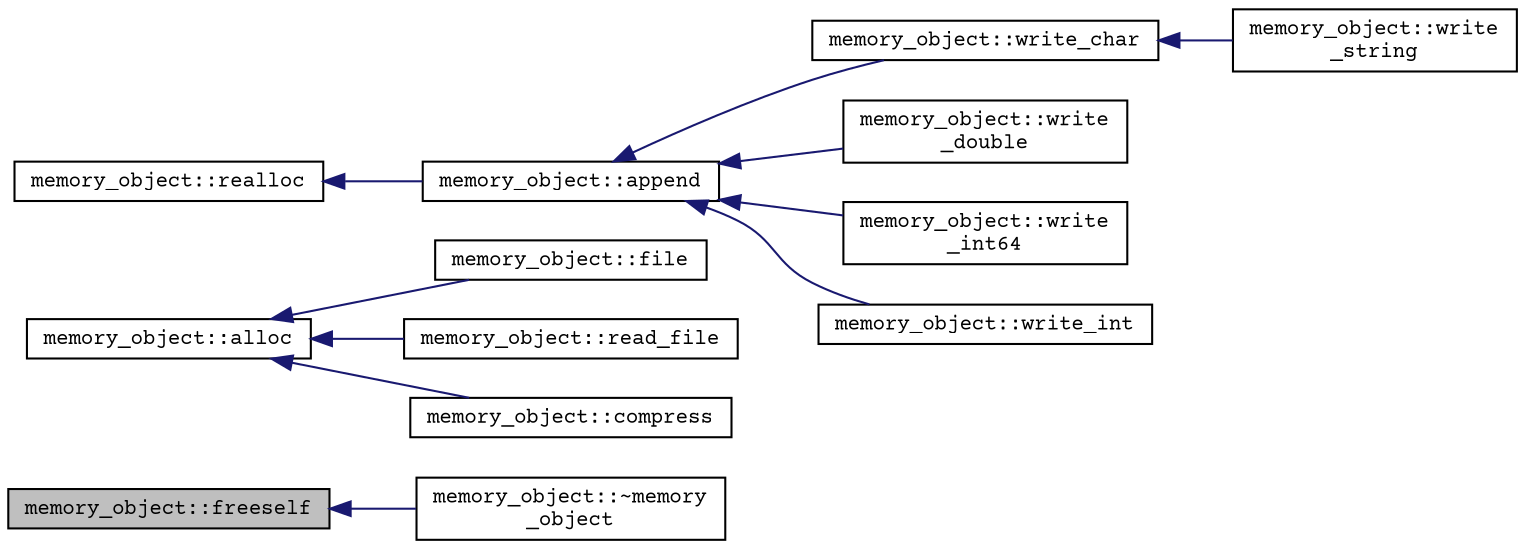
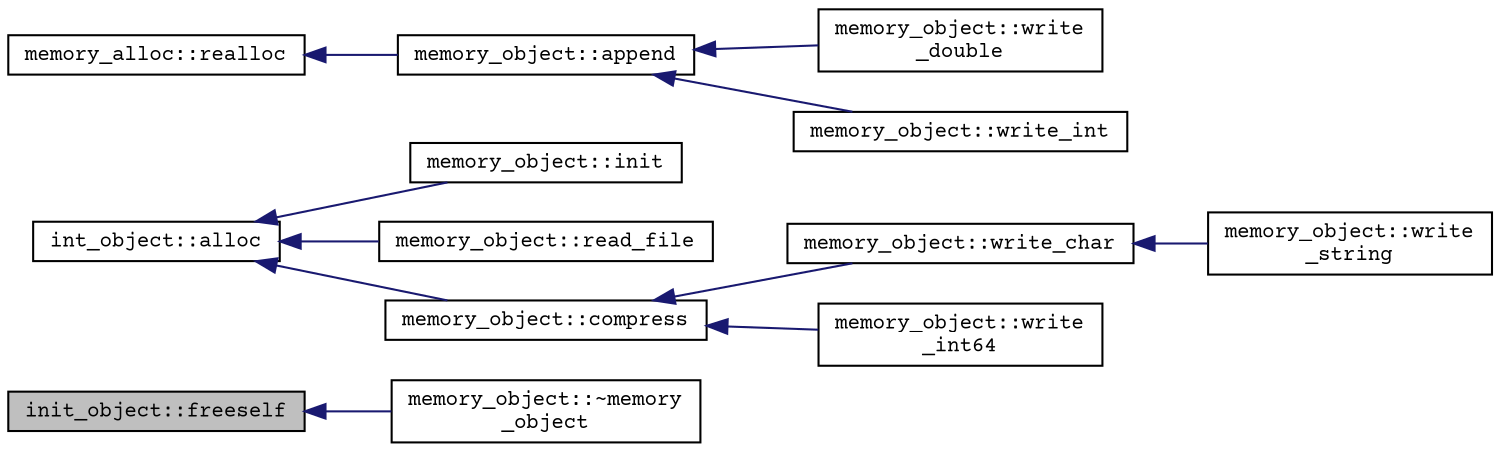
(756, 100) -> (763, 280)
(169, 181) -> (156, 55)
(792, 209) -> (773, 328)
(571, 260) -> (546, 163)
(169, 339) -> (156, 241)
(169, 509) -> (156, 411)
